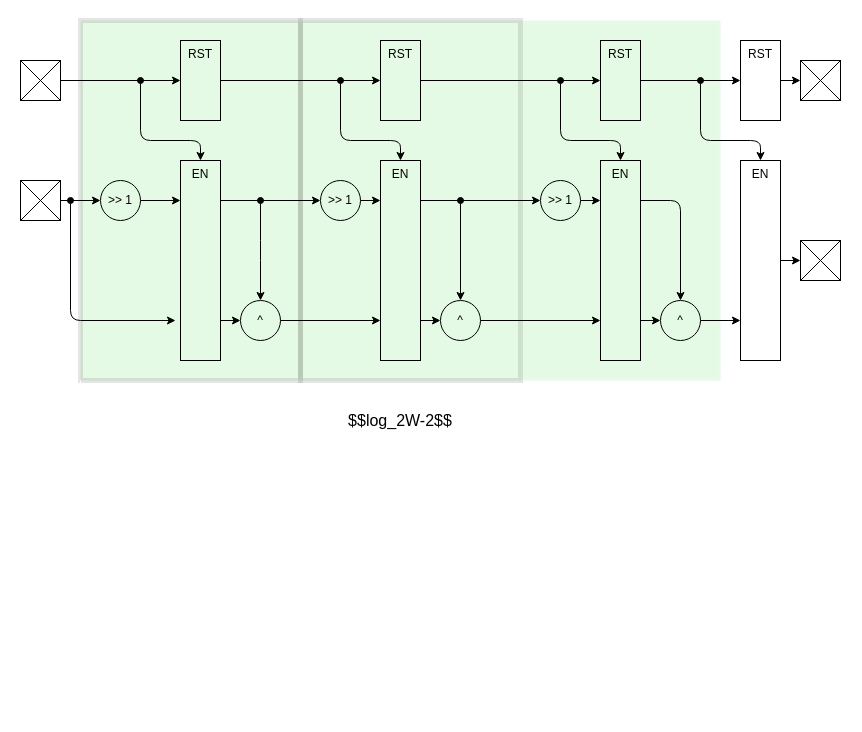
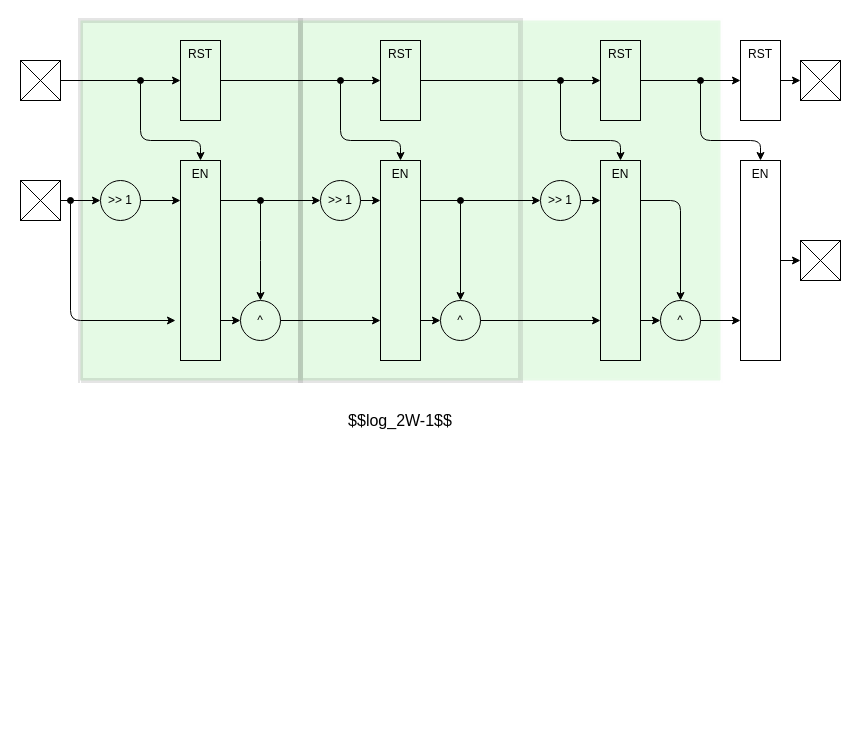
(401, 421) -> (401, 421)
